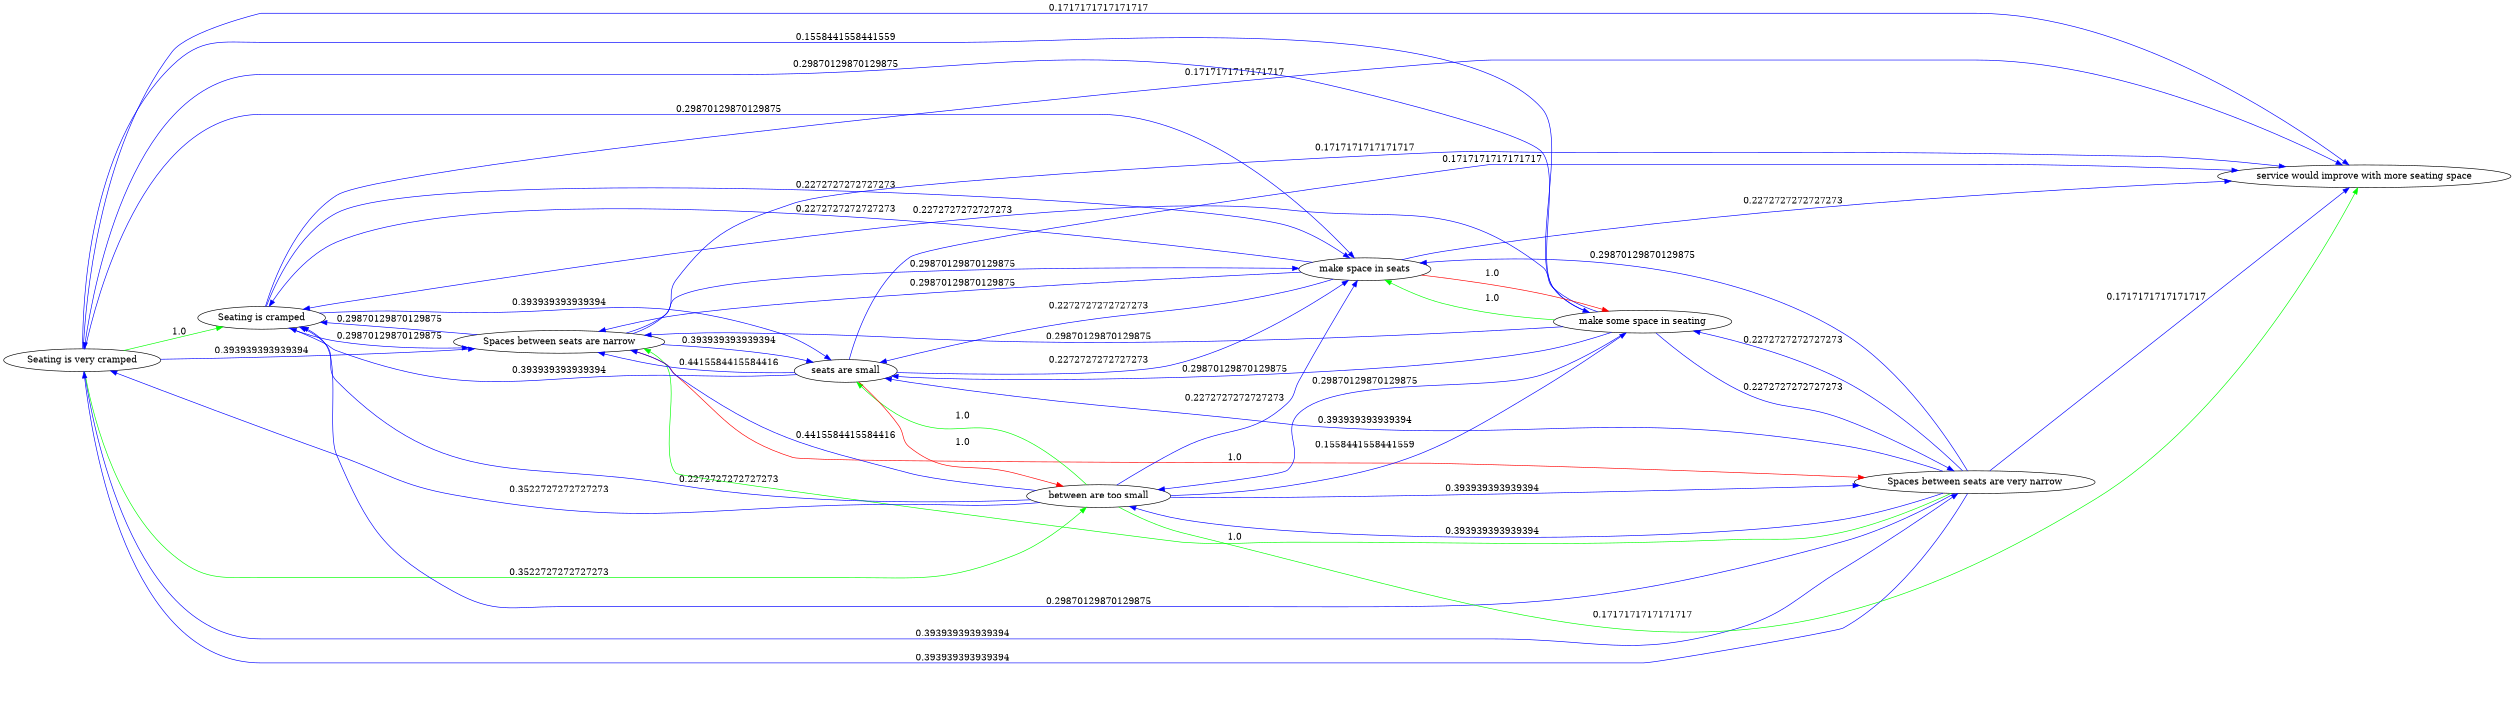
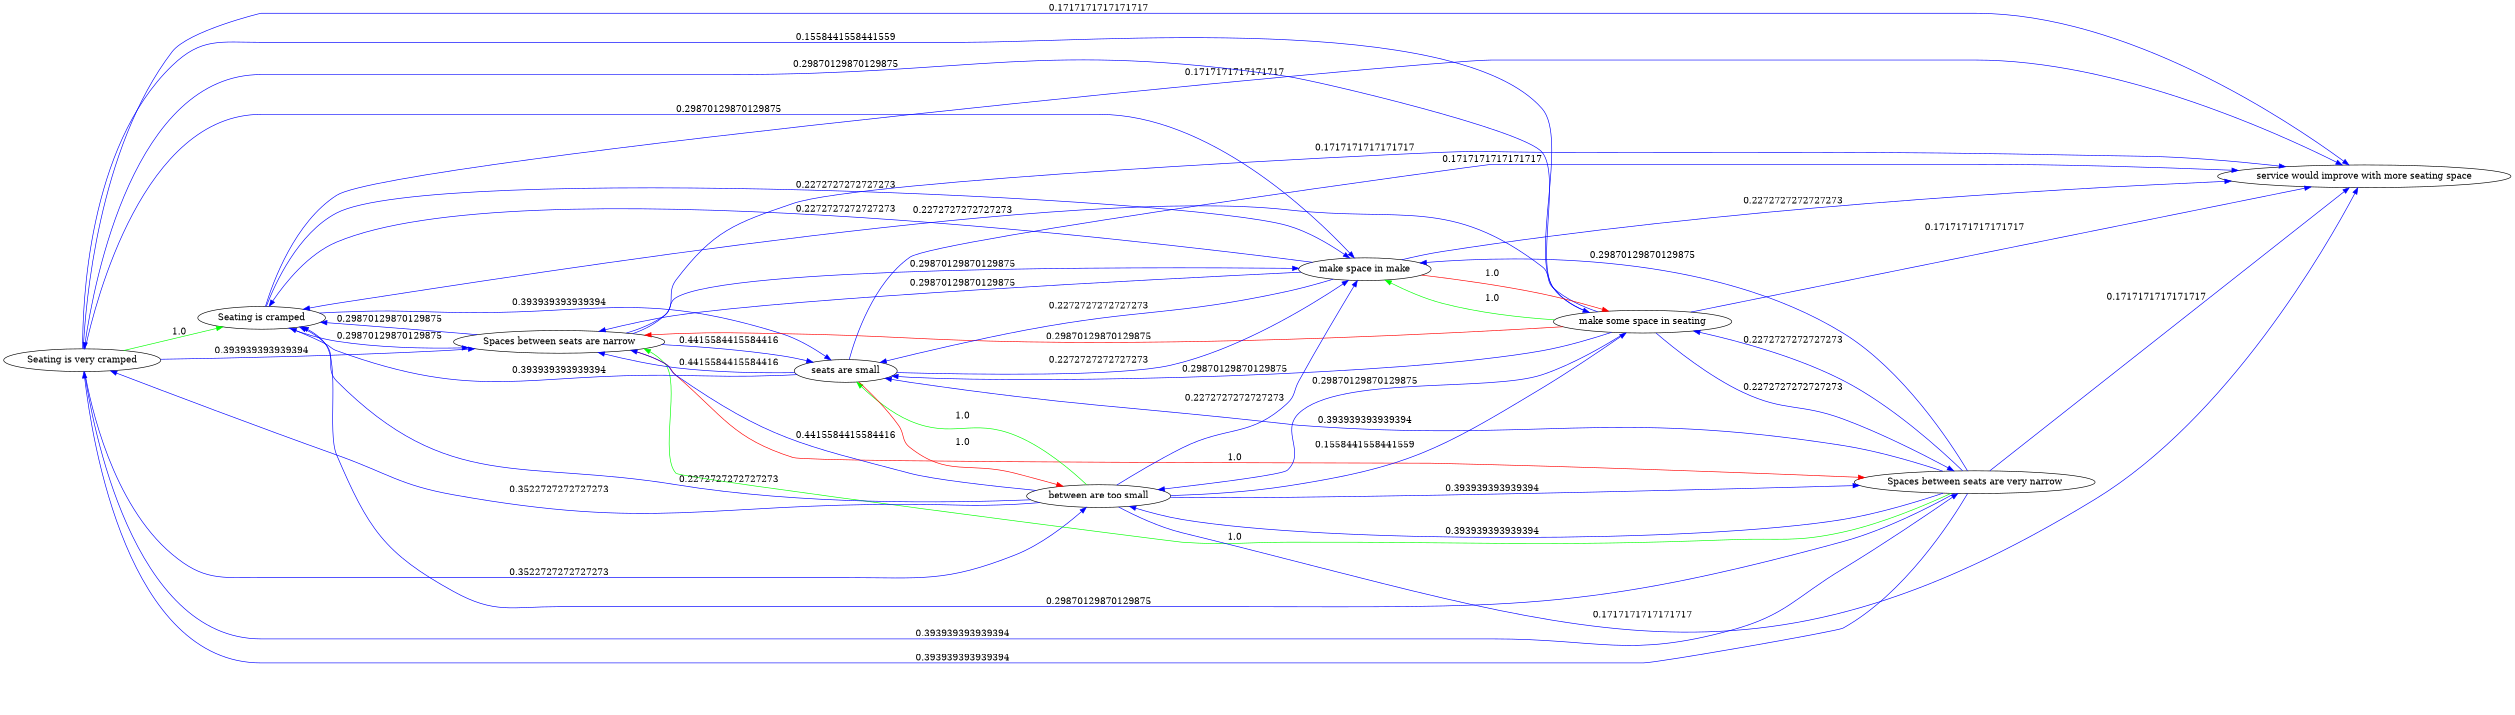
none -> (1998, 250)
(1365, 269) -> (1365, 269)
(729, 341) -> (729, 341)
(1107, 342) -> (1107, 342)
(529, 578) -> (529, 578)
(1814, 617) -> (1814, 617)
